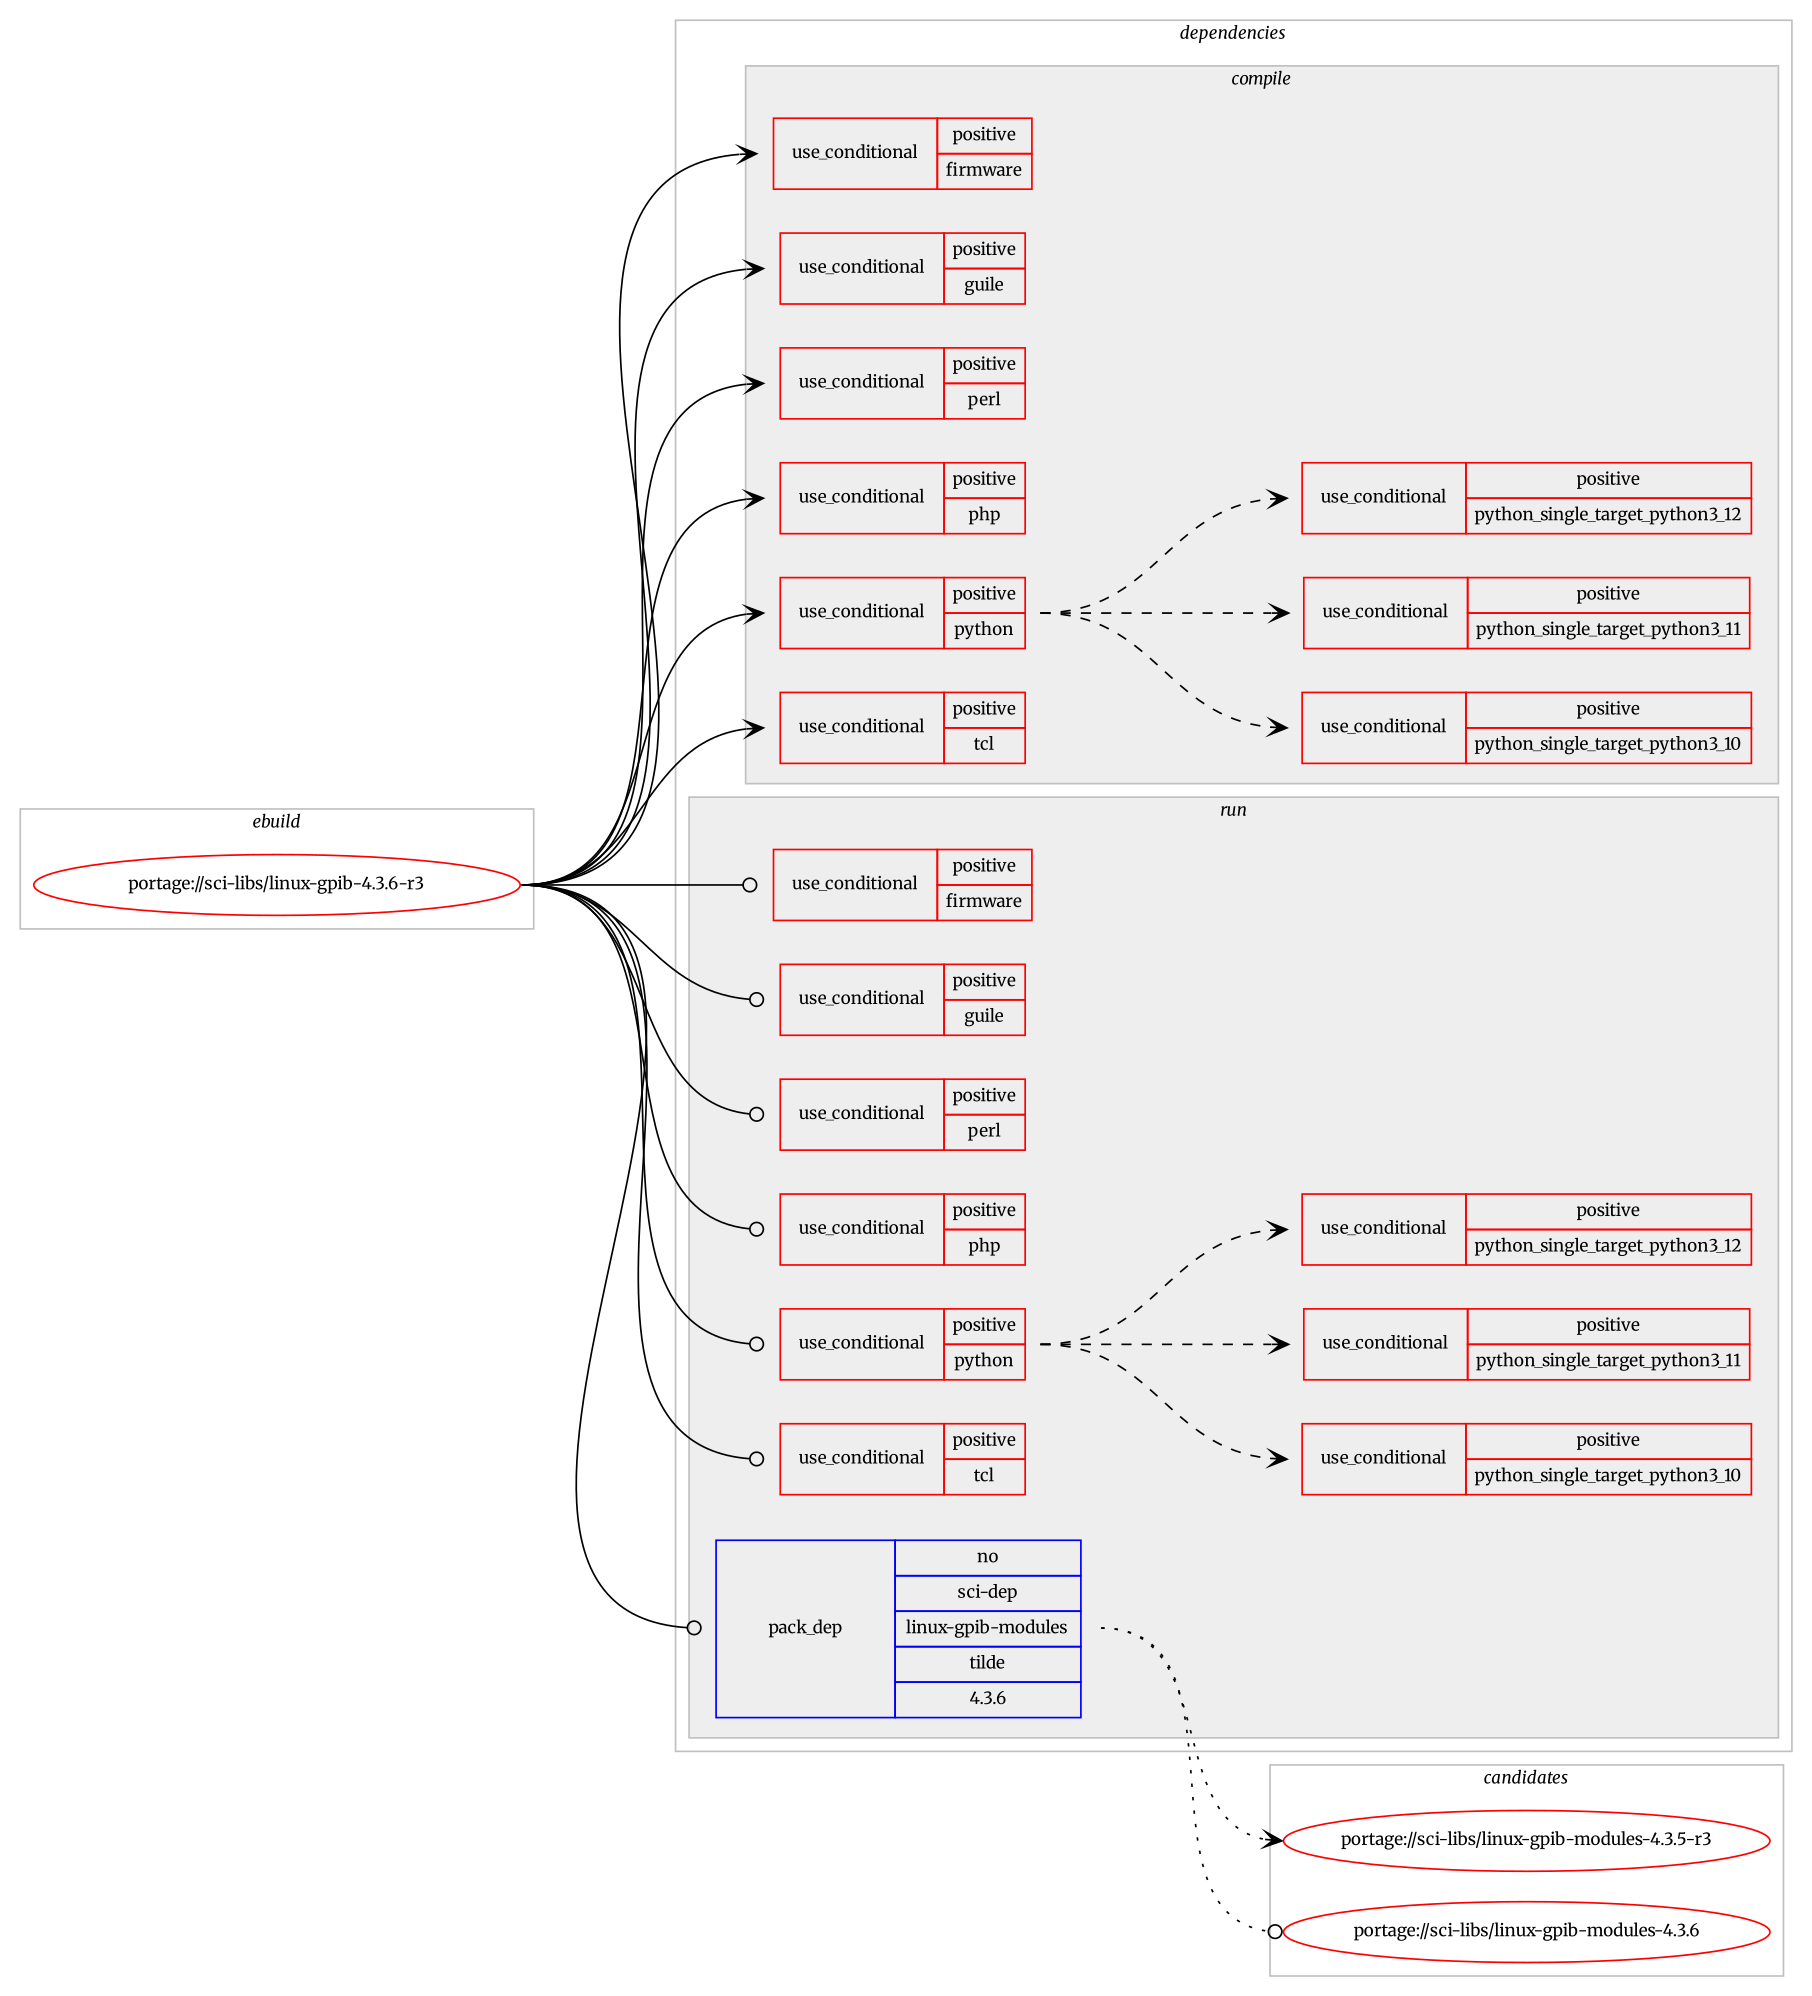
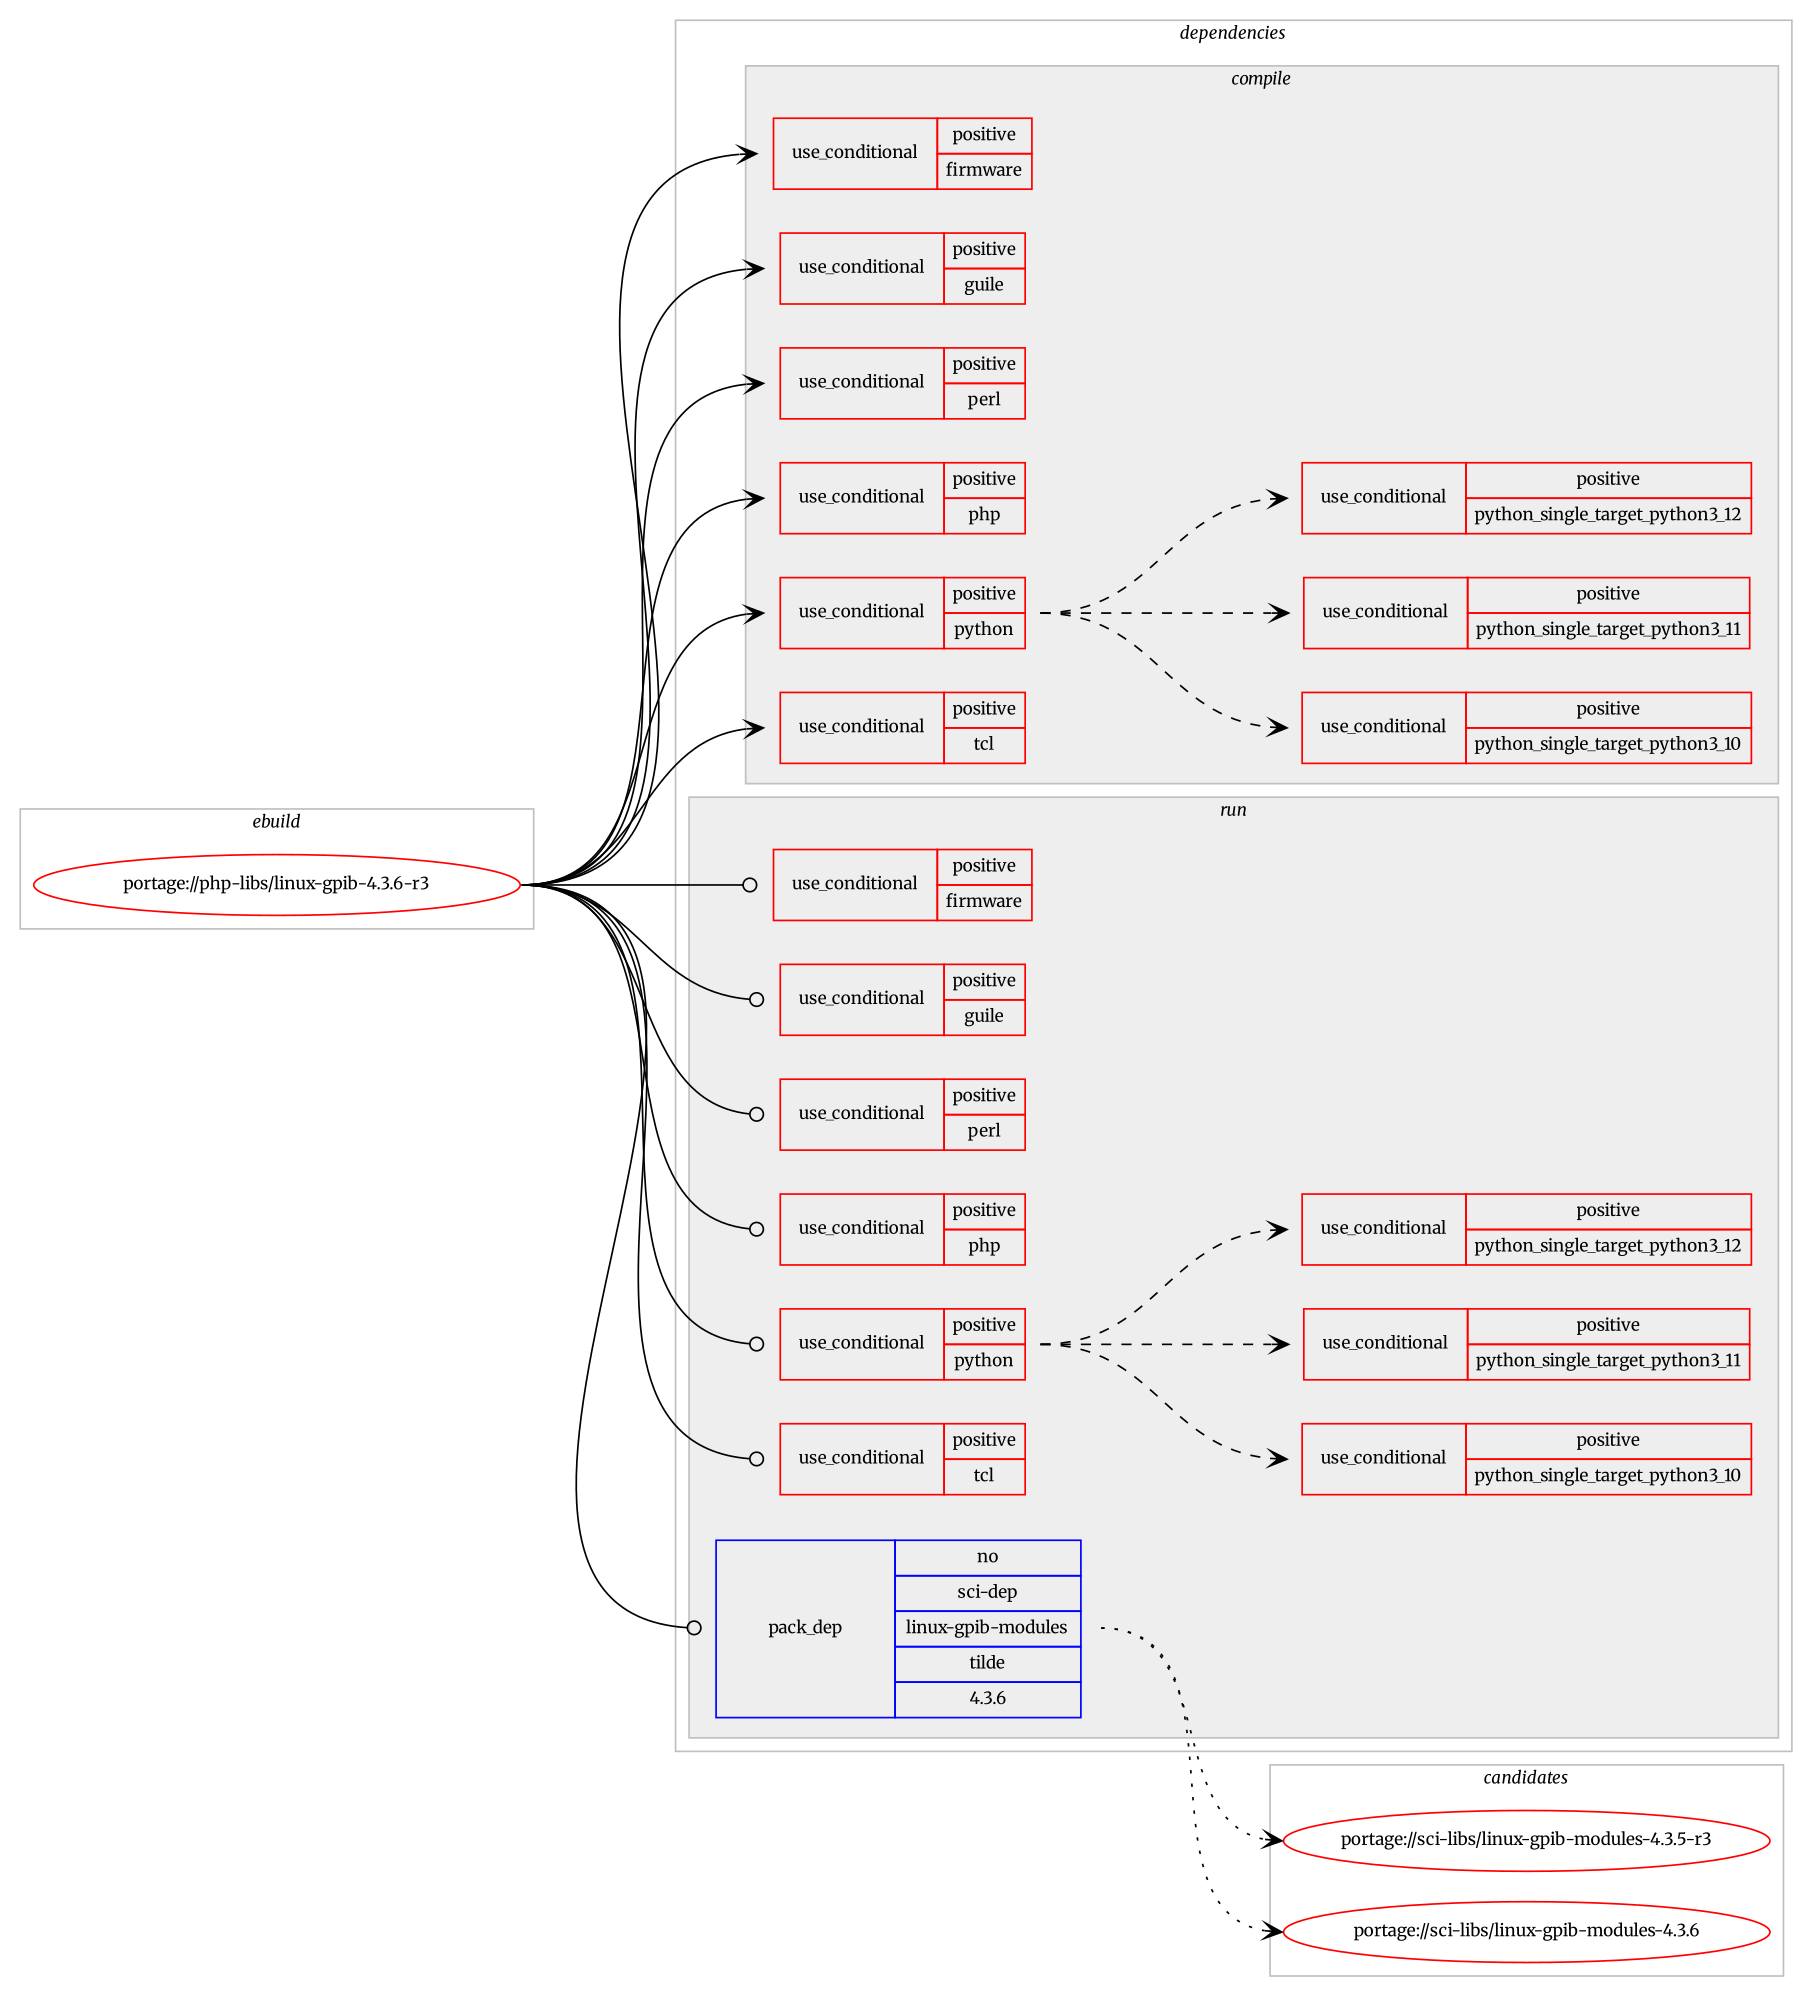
(277, 885) -> (277, 885)
(1191, 1773) -> (1191, 1772)
